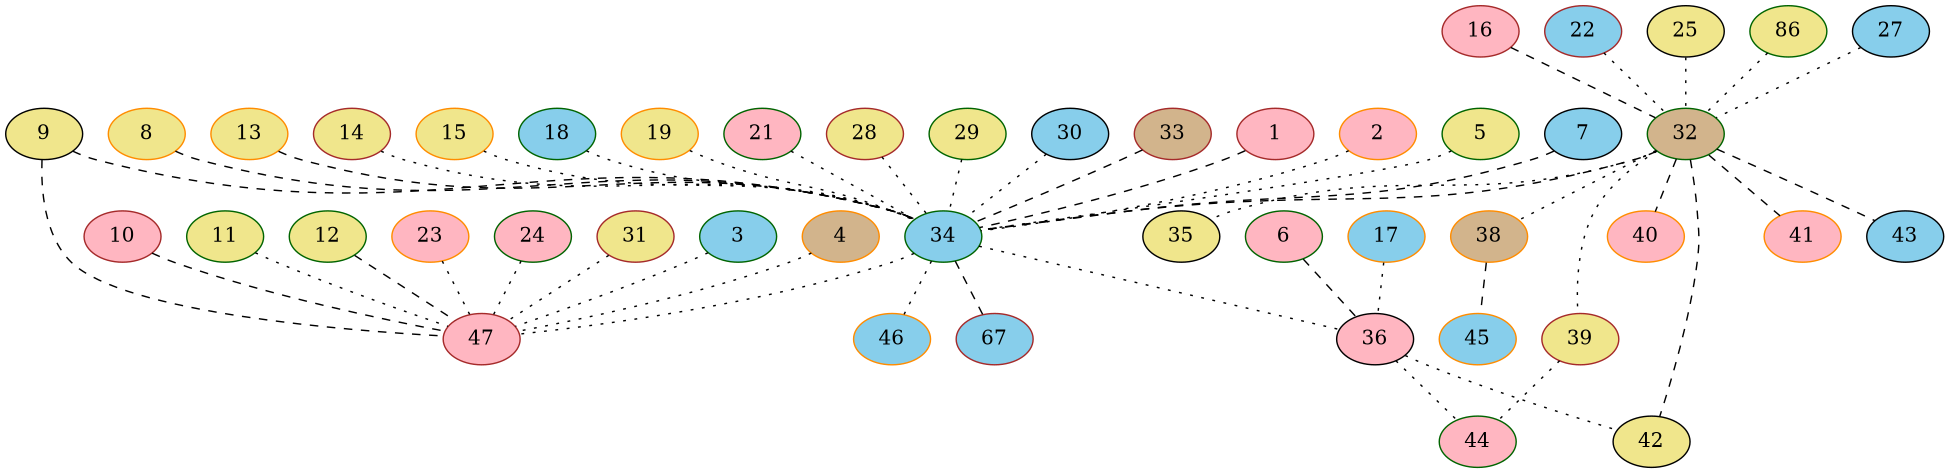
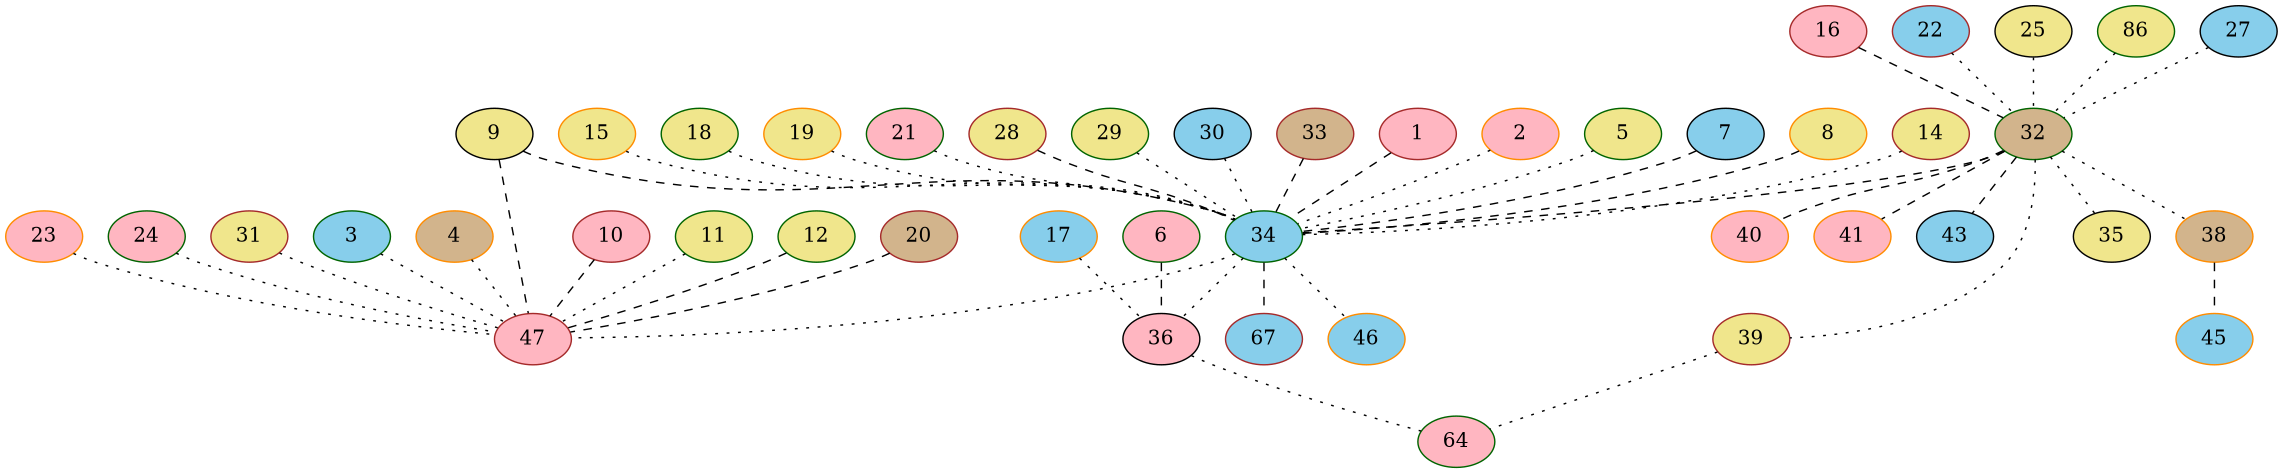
(249, 134) -> none
(557, 134) -> (700, 134)
(904, 185) -> (1116, 179)
none -> (919, 237)
(1478, 442) -> (1456, 442)
(1652, 442) -> none
